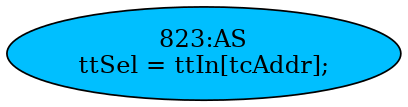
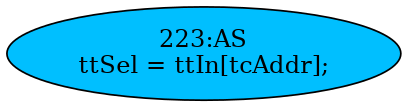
(204, 54) -> (204, 54)
